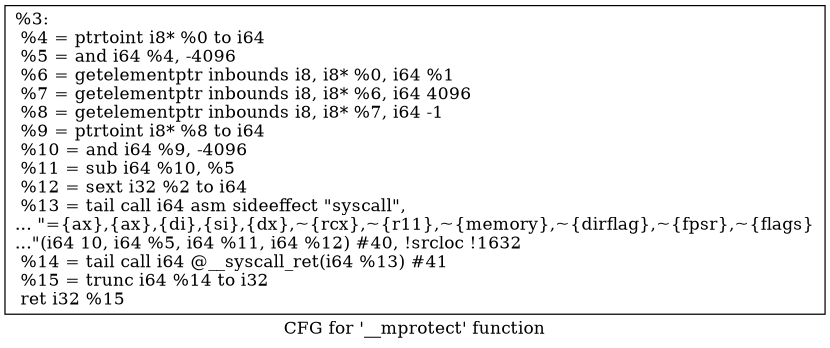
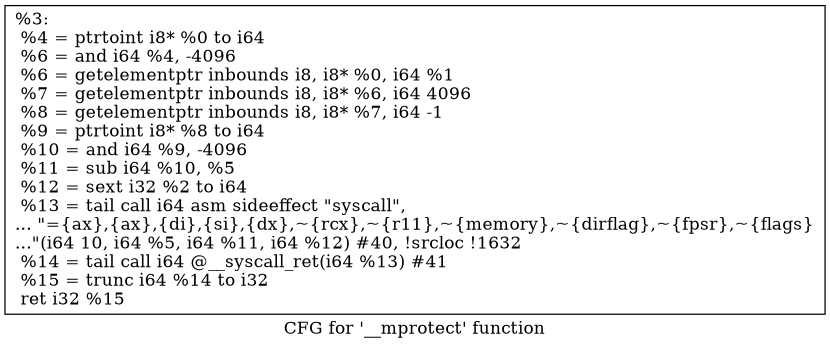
(126, 57) -> (126, 57)
